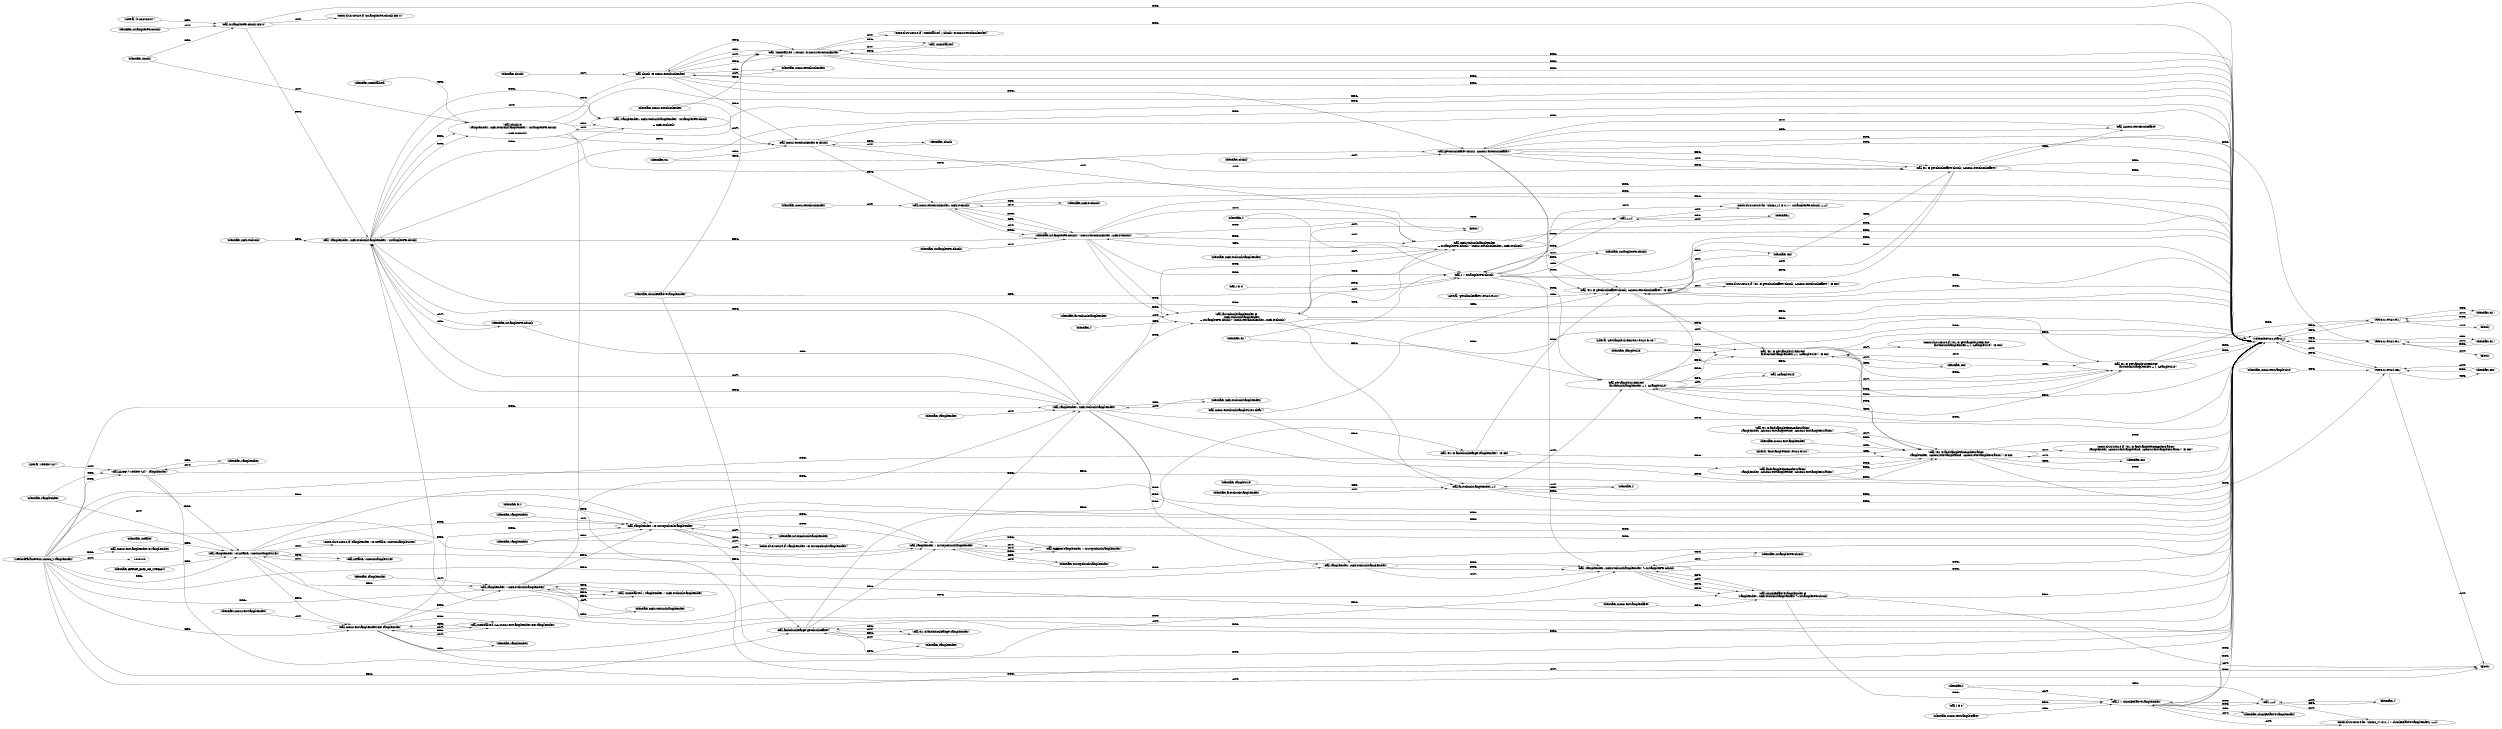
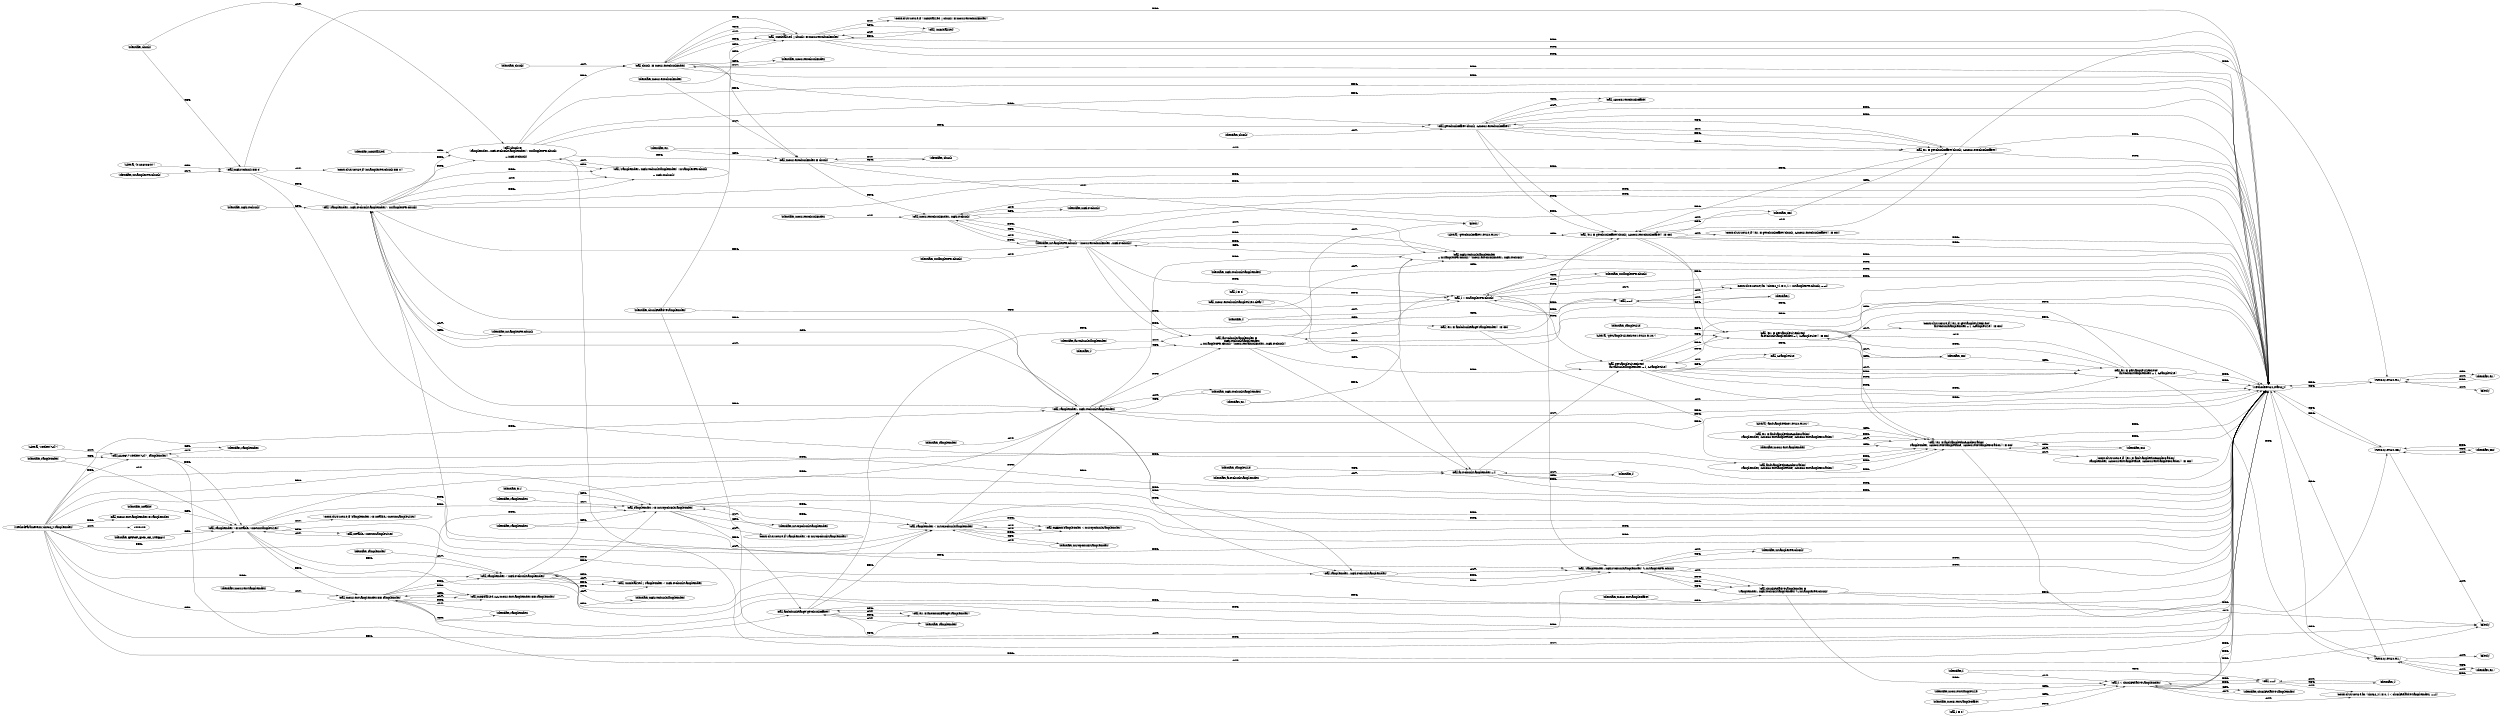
(243, 25) -> (243, 170)
(2046, 148) -> (1731, 122)
(2312, 349) -> (2312, 408)
(2333, 370) -> (2045, 688)
